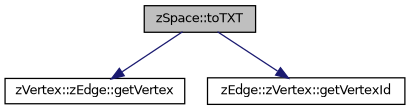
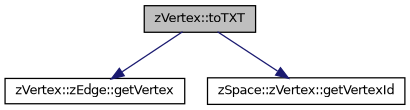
(200, 19) -> (200, 19)
(306, 91) -> (306, 91)
